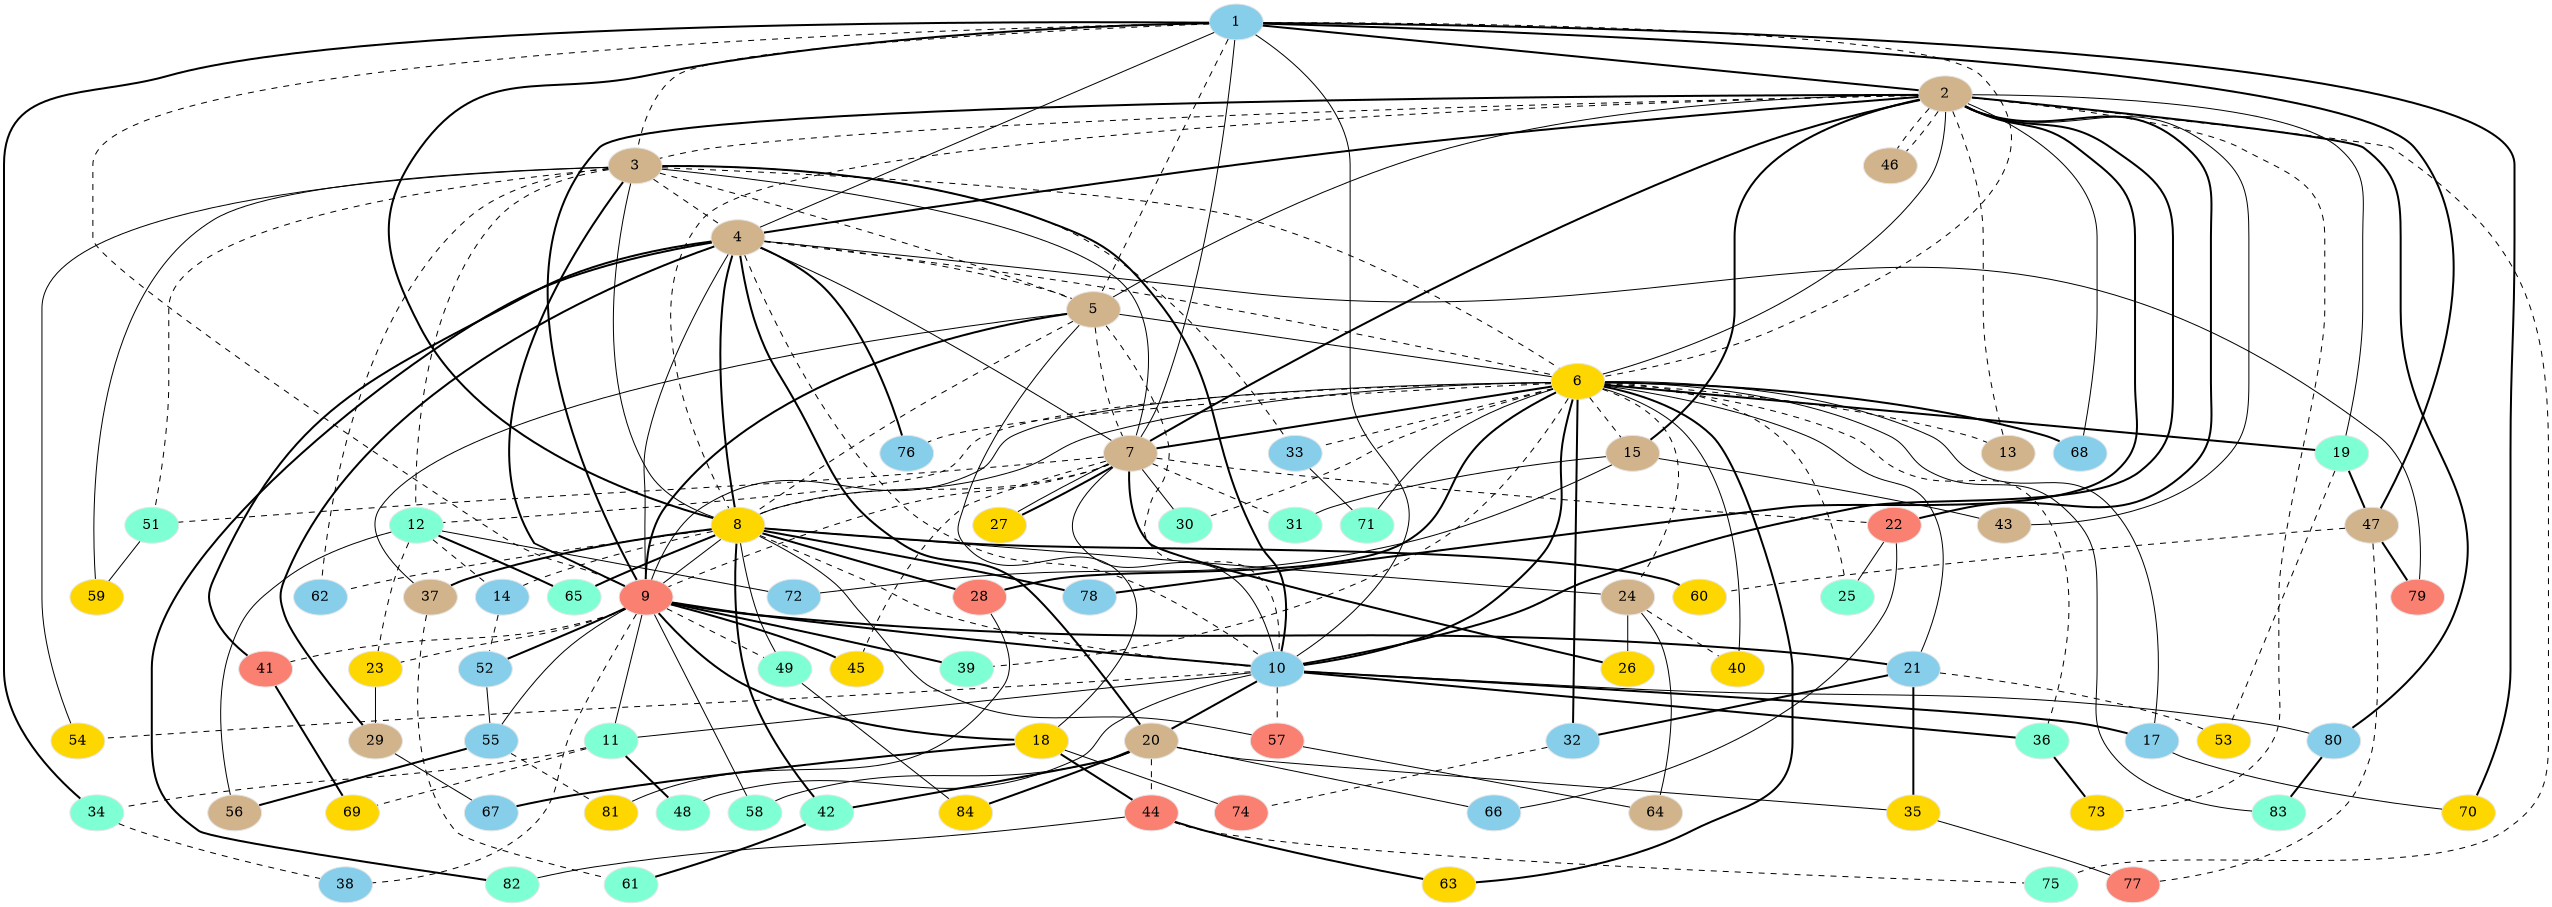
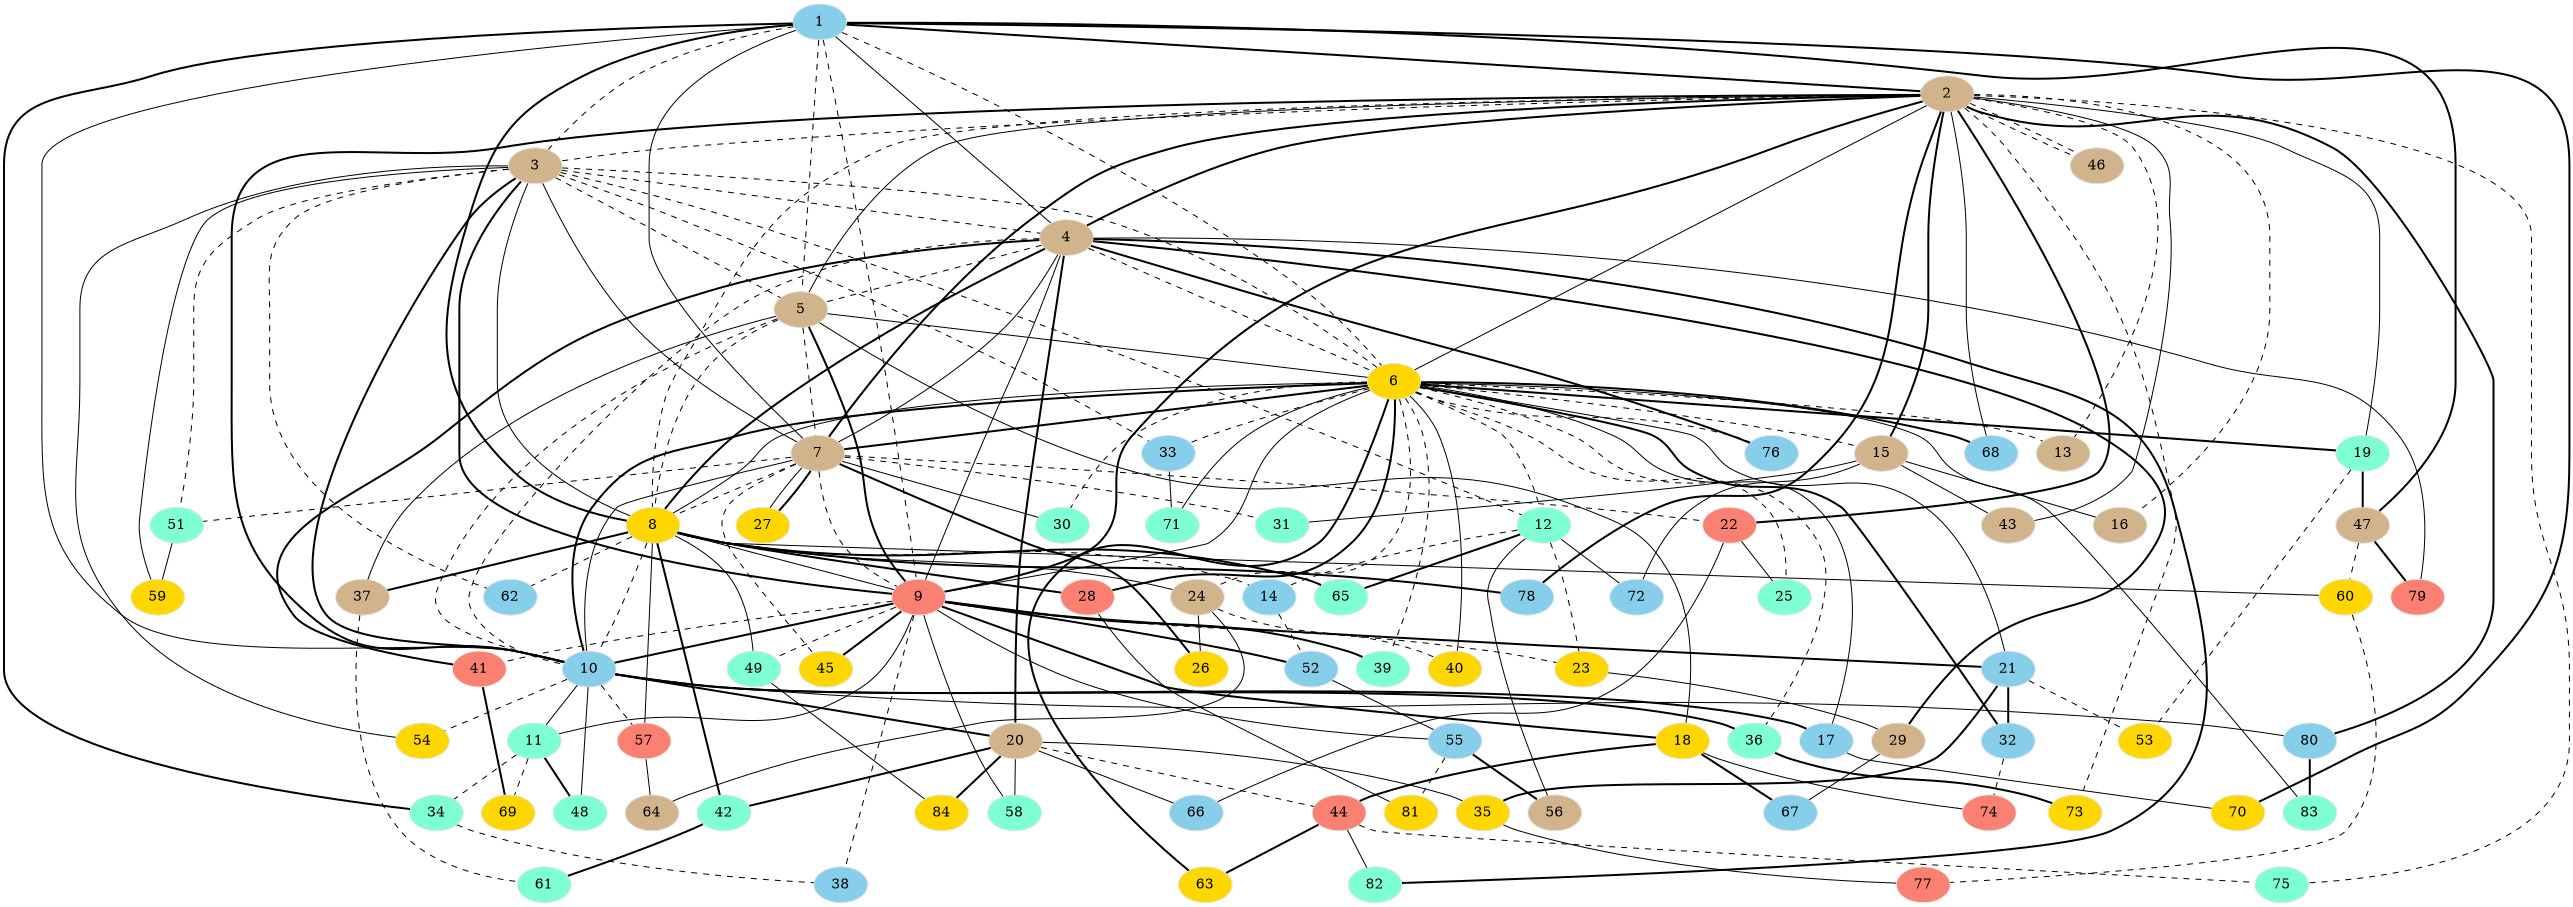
none -> (2120, 525)
(1223, 549) -> (1539, 570)
(2362, 778) -> (2262, 854)
